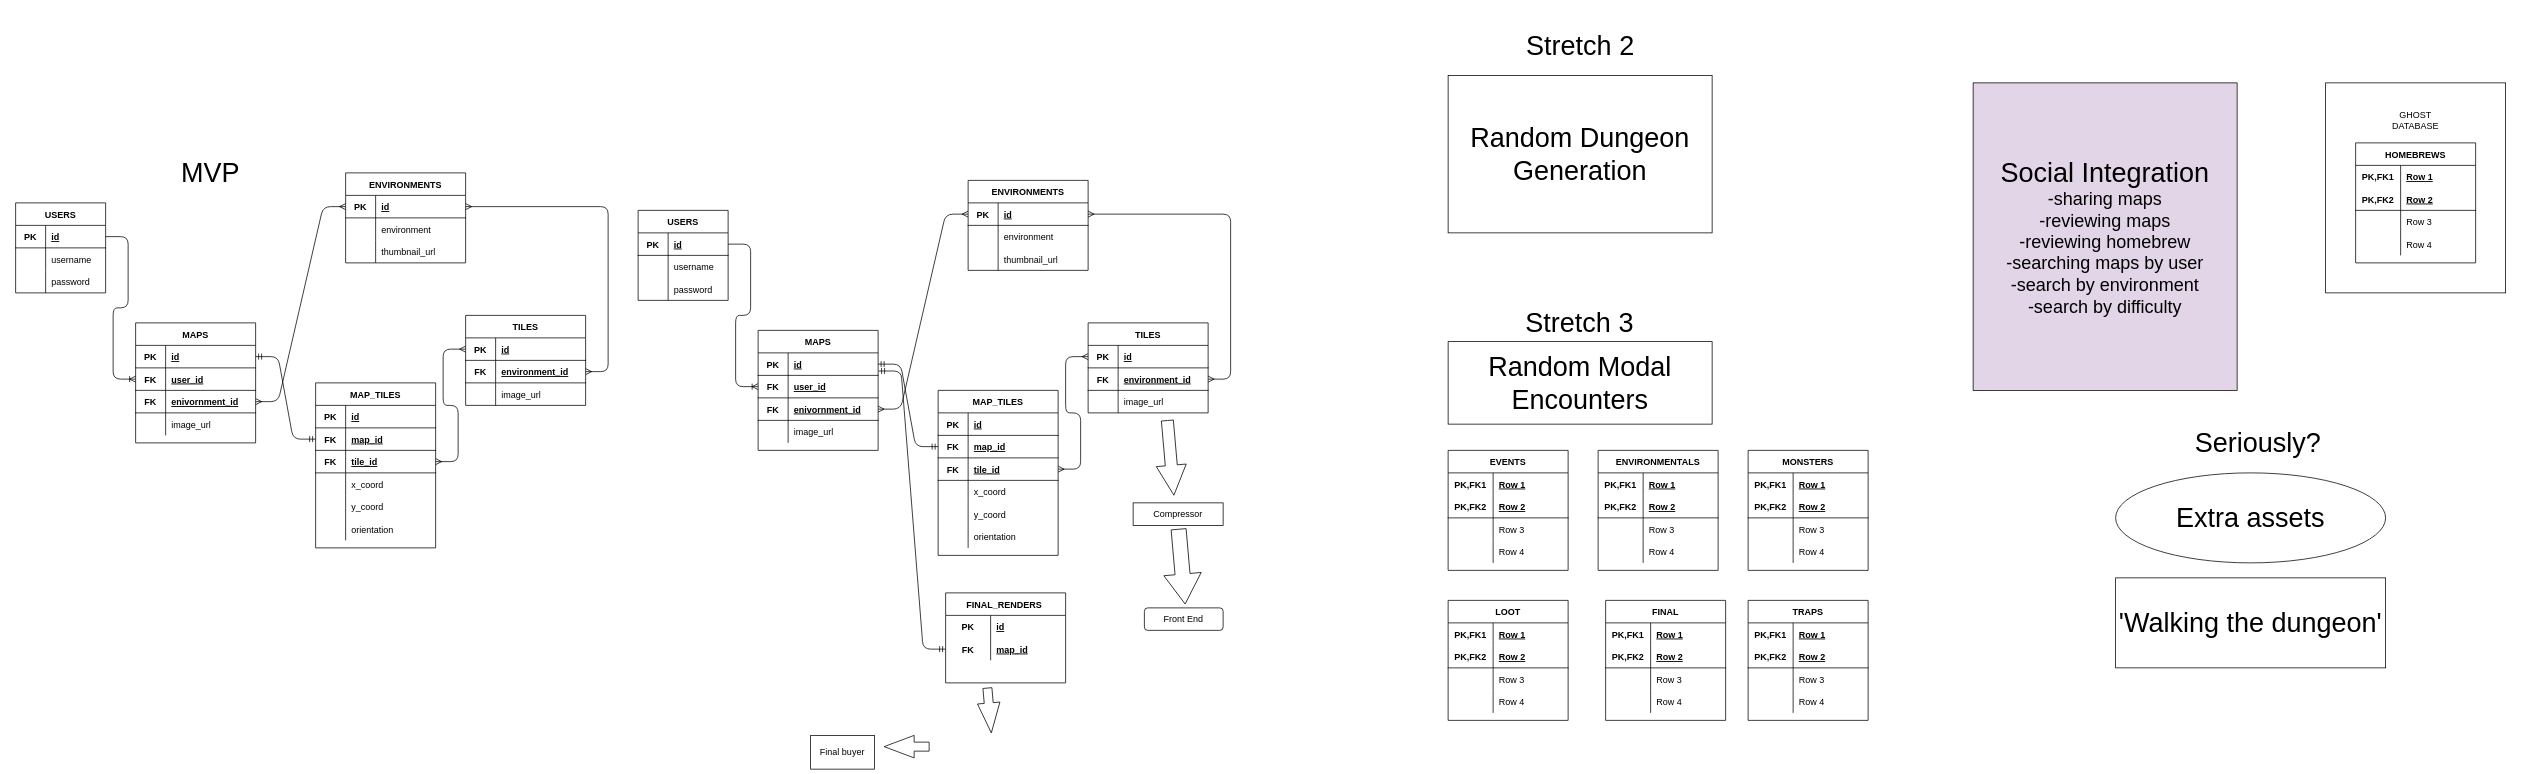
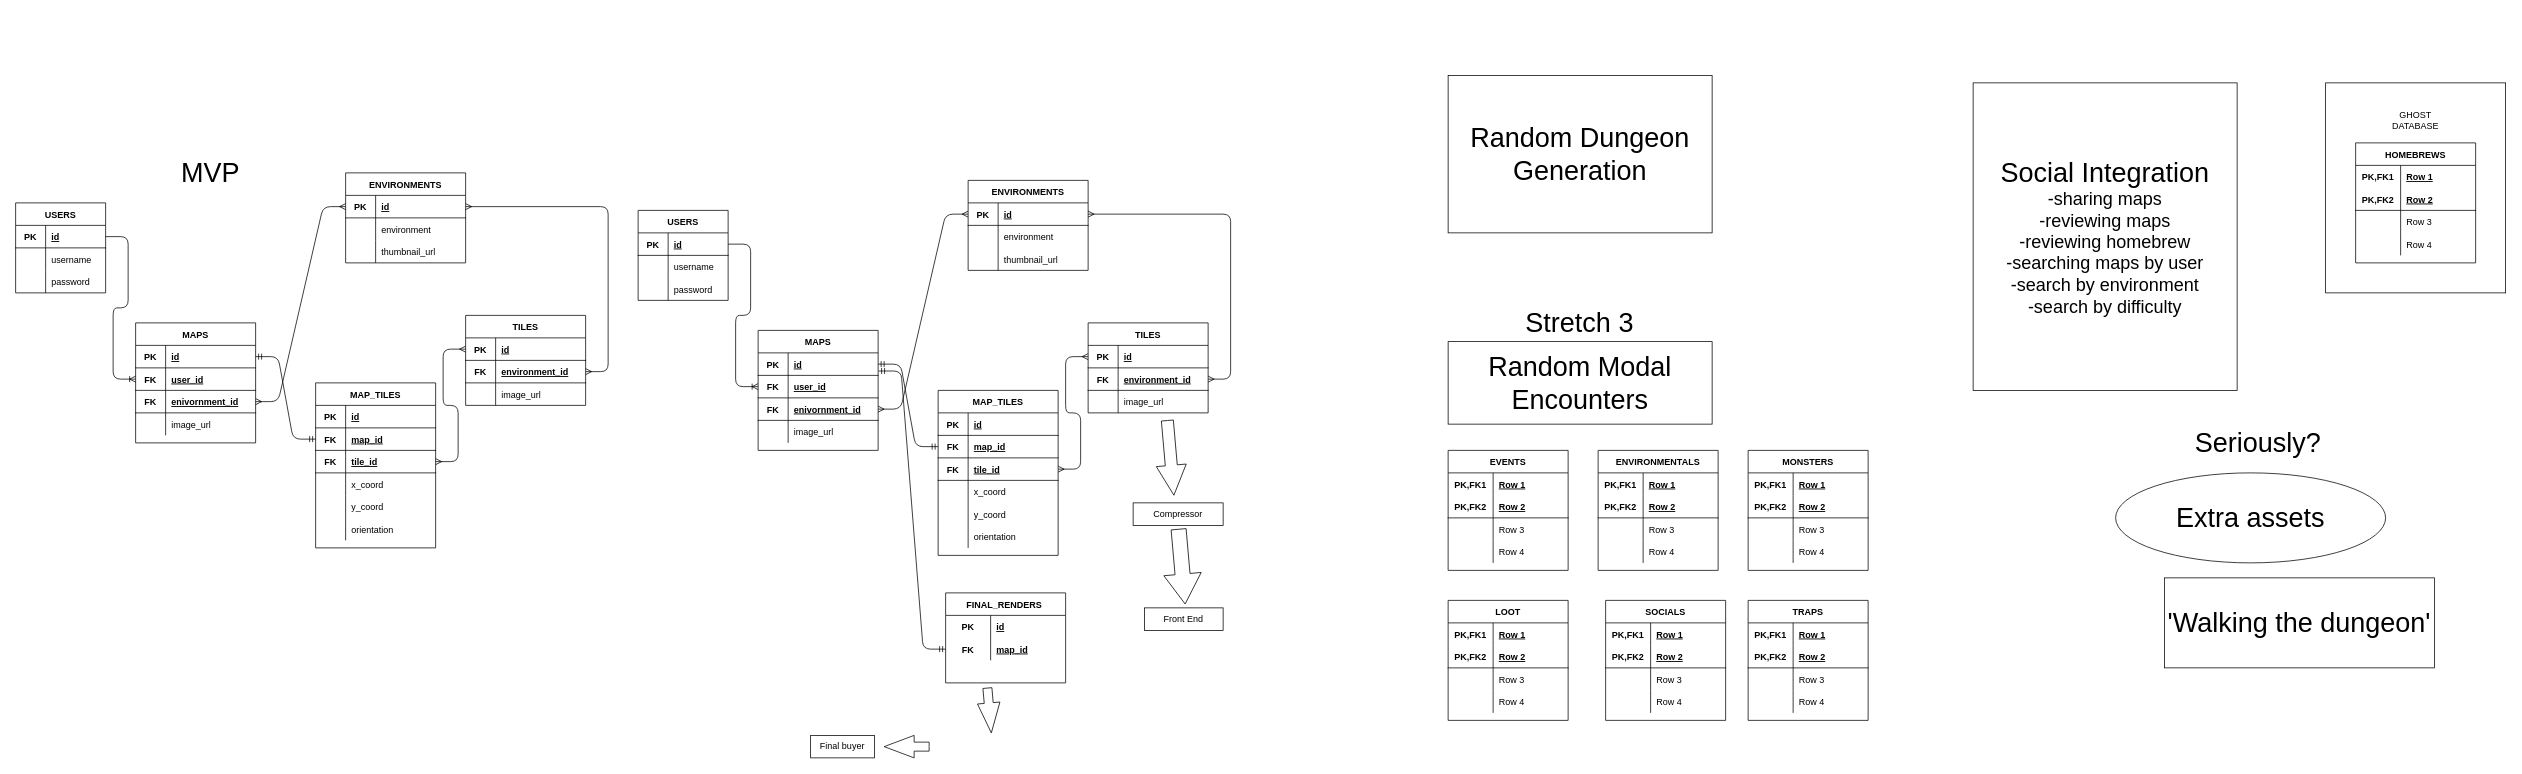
(1580, 45) -> none
(2105, 237) -> (2105, 237)
(1665, 612) -> (1665, 612)
(1184, 619) -> (1184, 619)
(2250, 623) -> (2299, 623)
(842, 752) -> (842, 747)
